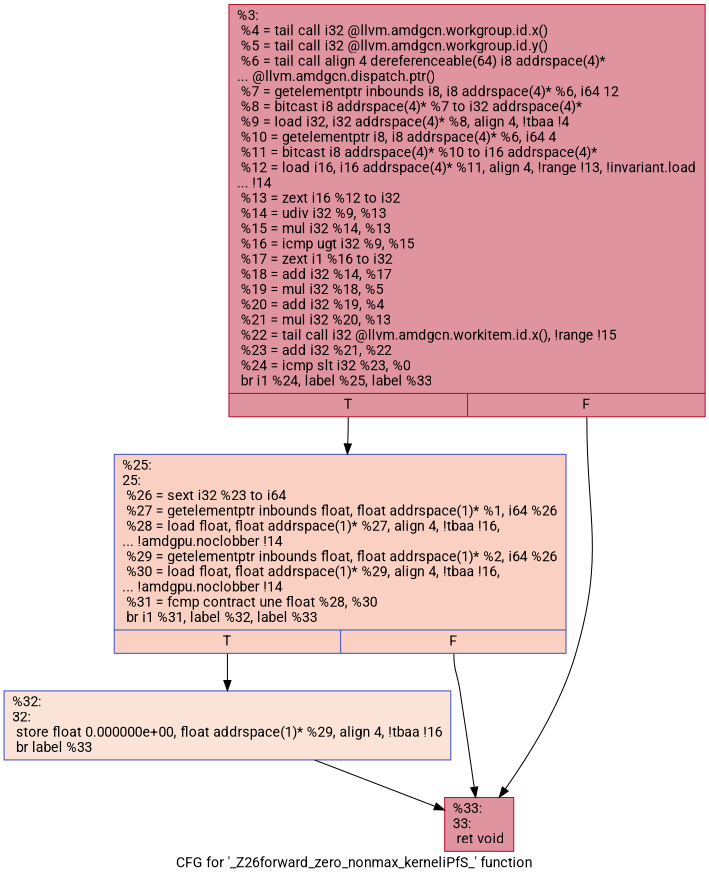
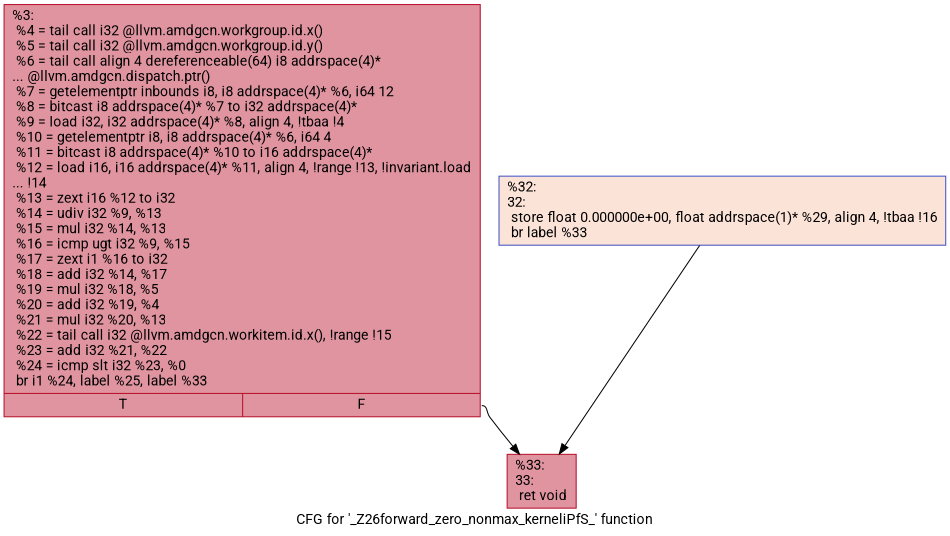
(340, 554) -> none
